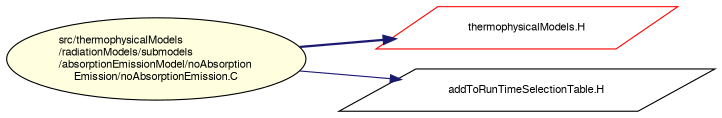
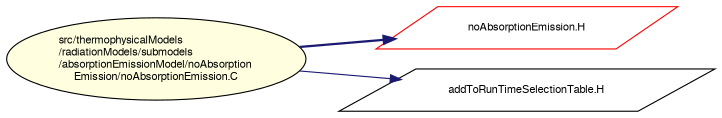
(527, 28) -> (527, 28)
